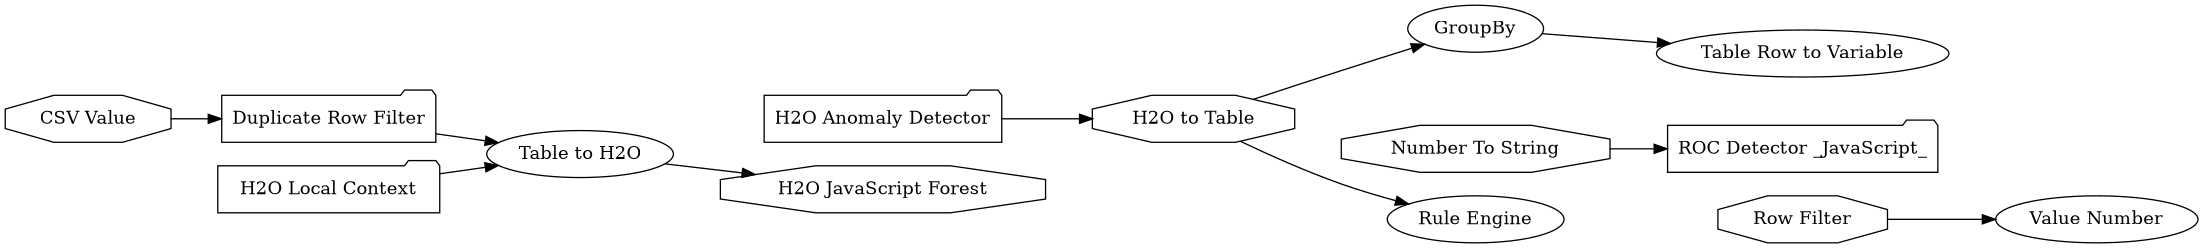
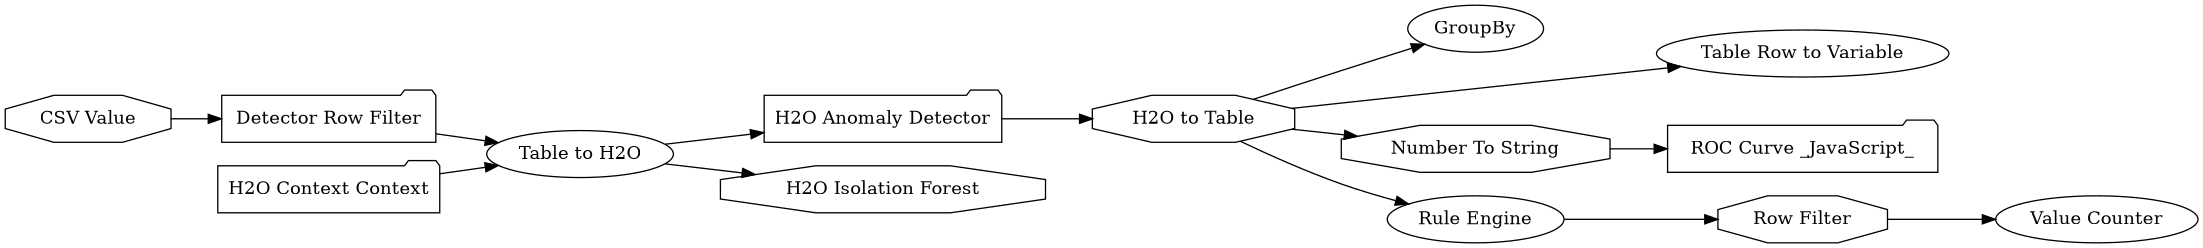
(1600, 38) -> (1480, 88)
(329, 119) -> (329, 119)
none -> (1318, 132)
none -> (708, 139)
(1803, 149) -> (1803, 149)
(329, 189) -> (329, 189)
(883, 189) -> (883, 189)
none -> (1634, 219)
(2097, 219) -> (2097, 219)
